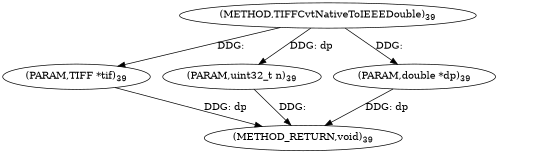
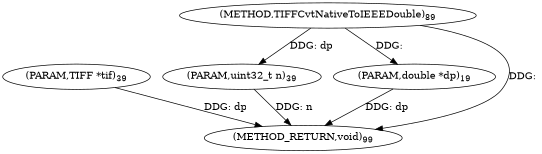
(431, 14) -> (431, 14)
(203, 46) -> (501, 90)
(466, 76) -> (466, 76)
(294, 107) -> (294, 107)
(368, 137) -> (368, 137)
